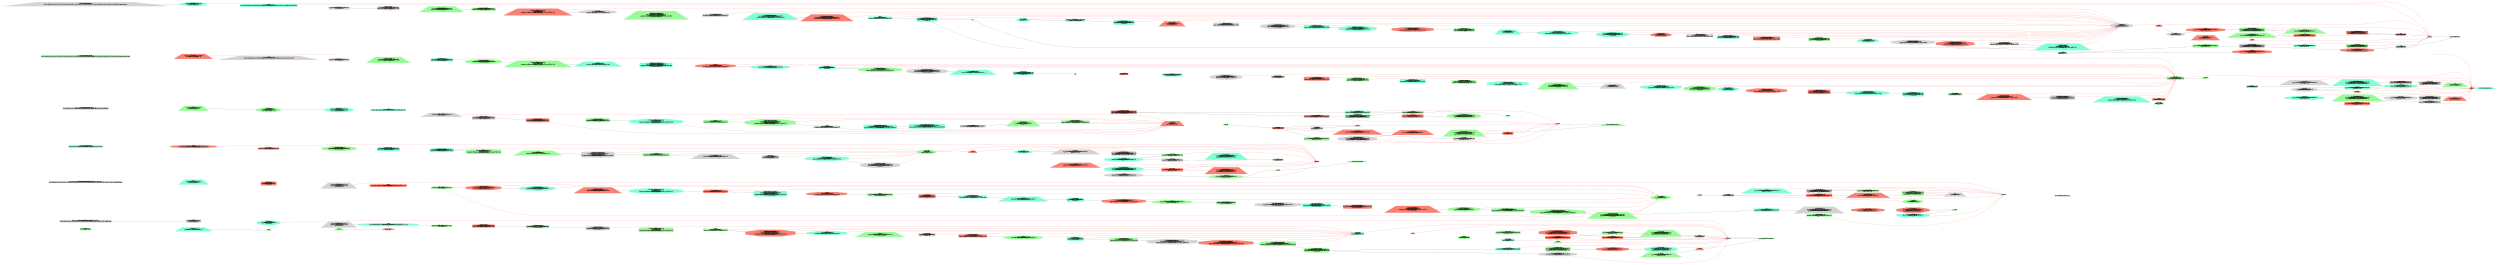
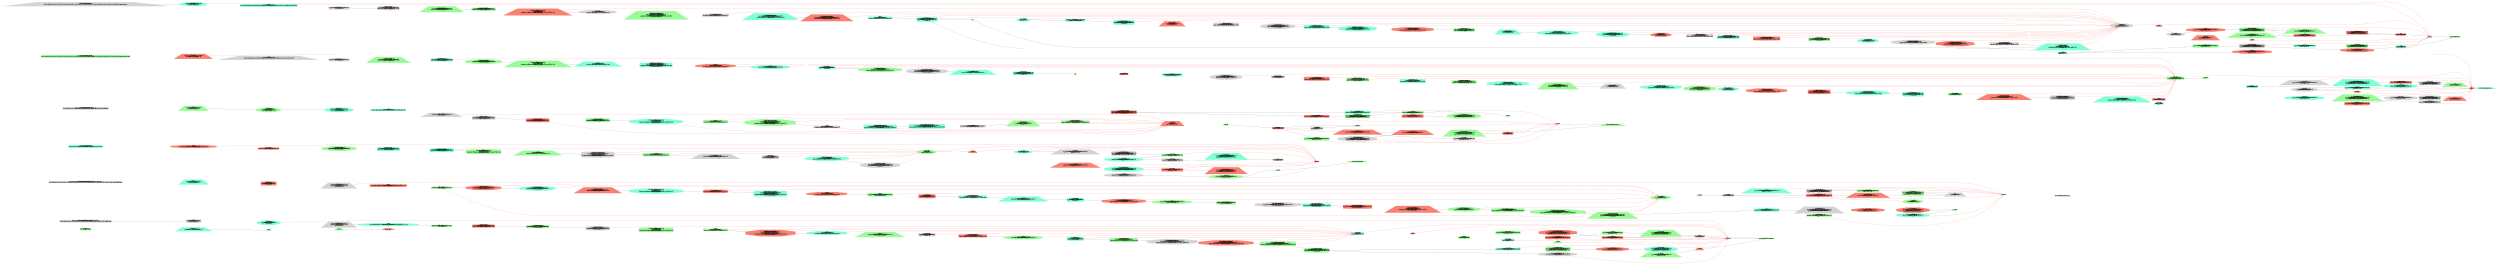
(1413, 234) -> (1413, 234)
